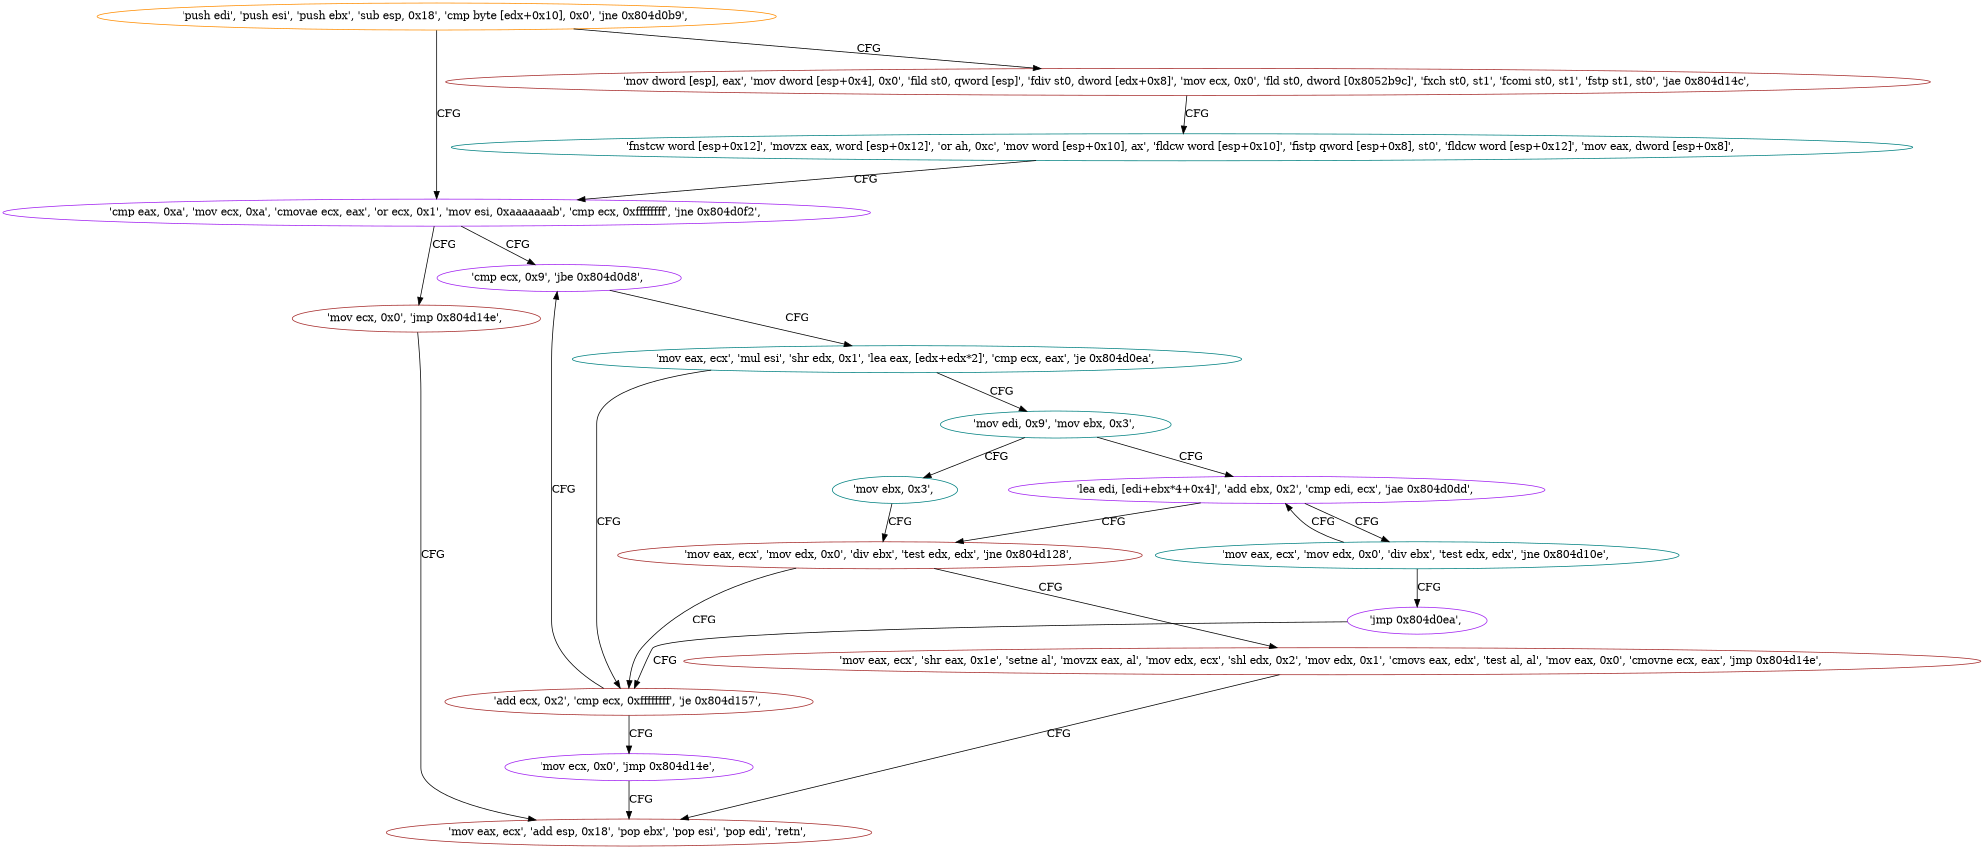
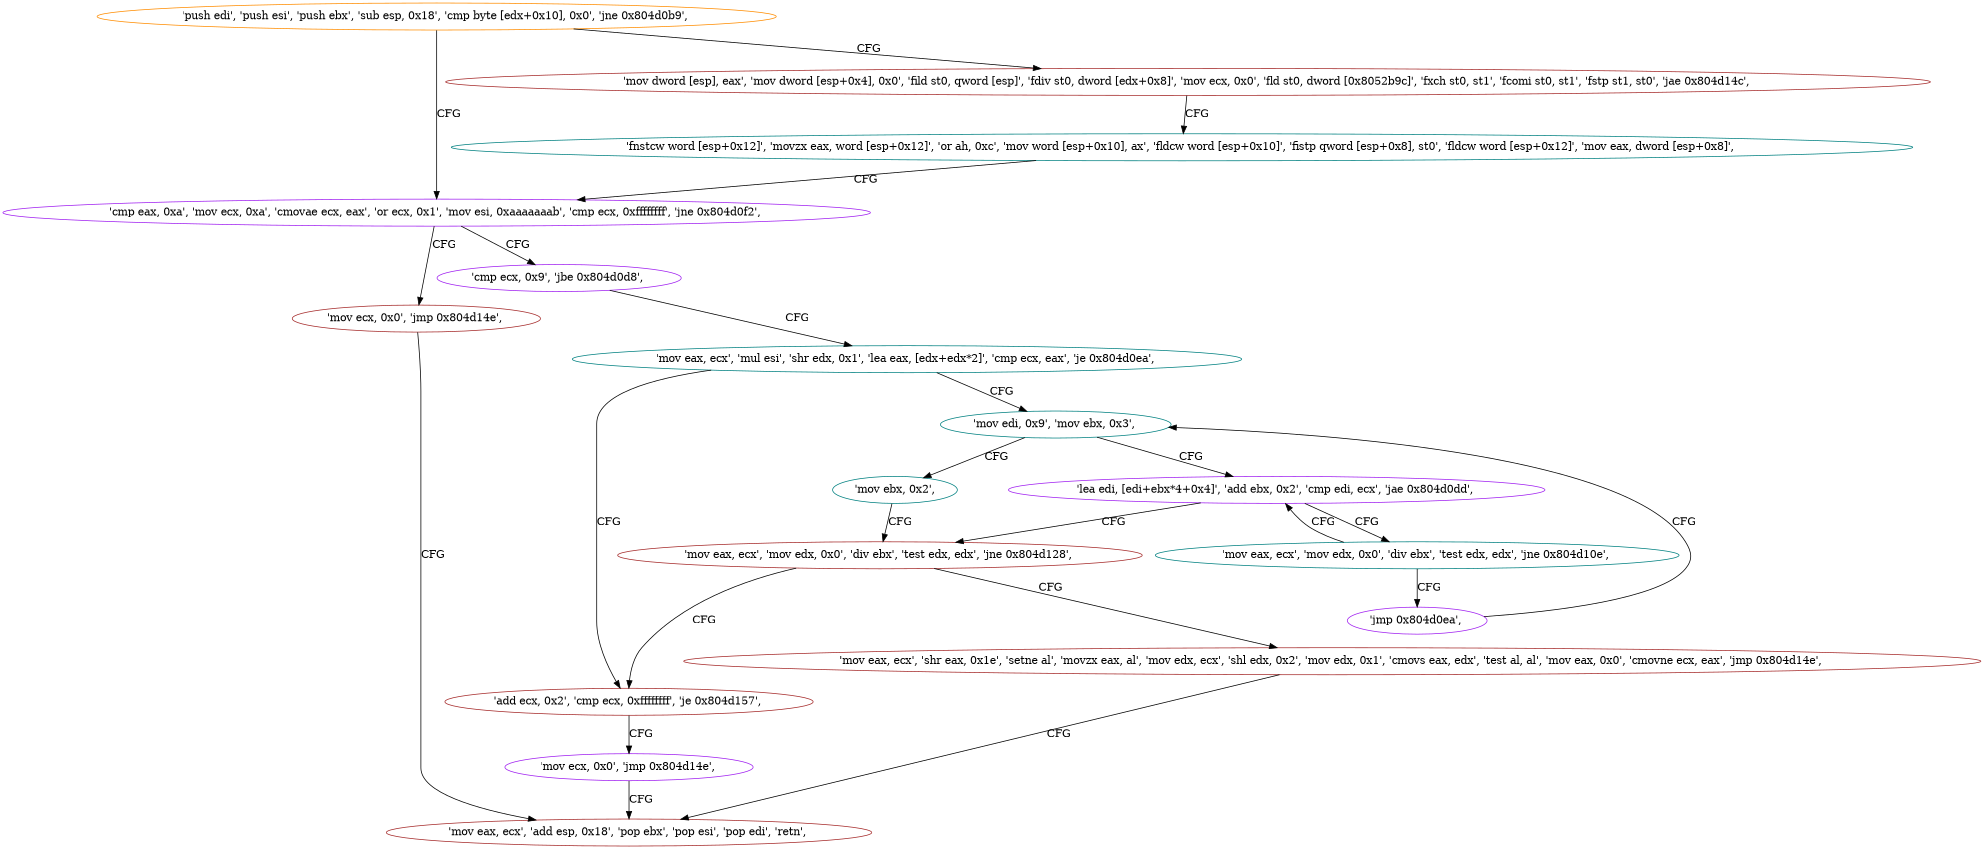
(895, 490) -> (895, 490)
(552, 504) -> none
(981, 627) -> (1559, 474)
